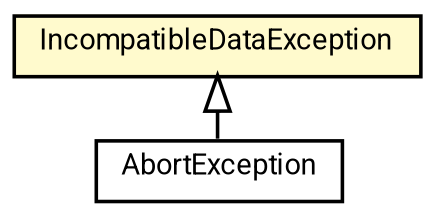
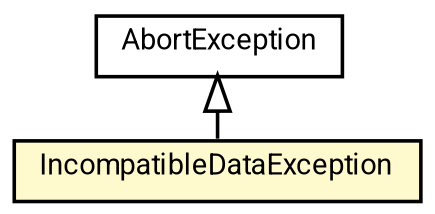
(218, 125) -> (218, 125)
